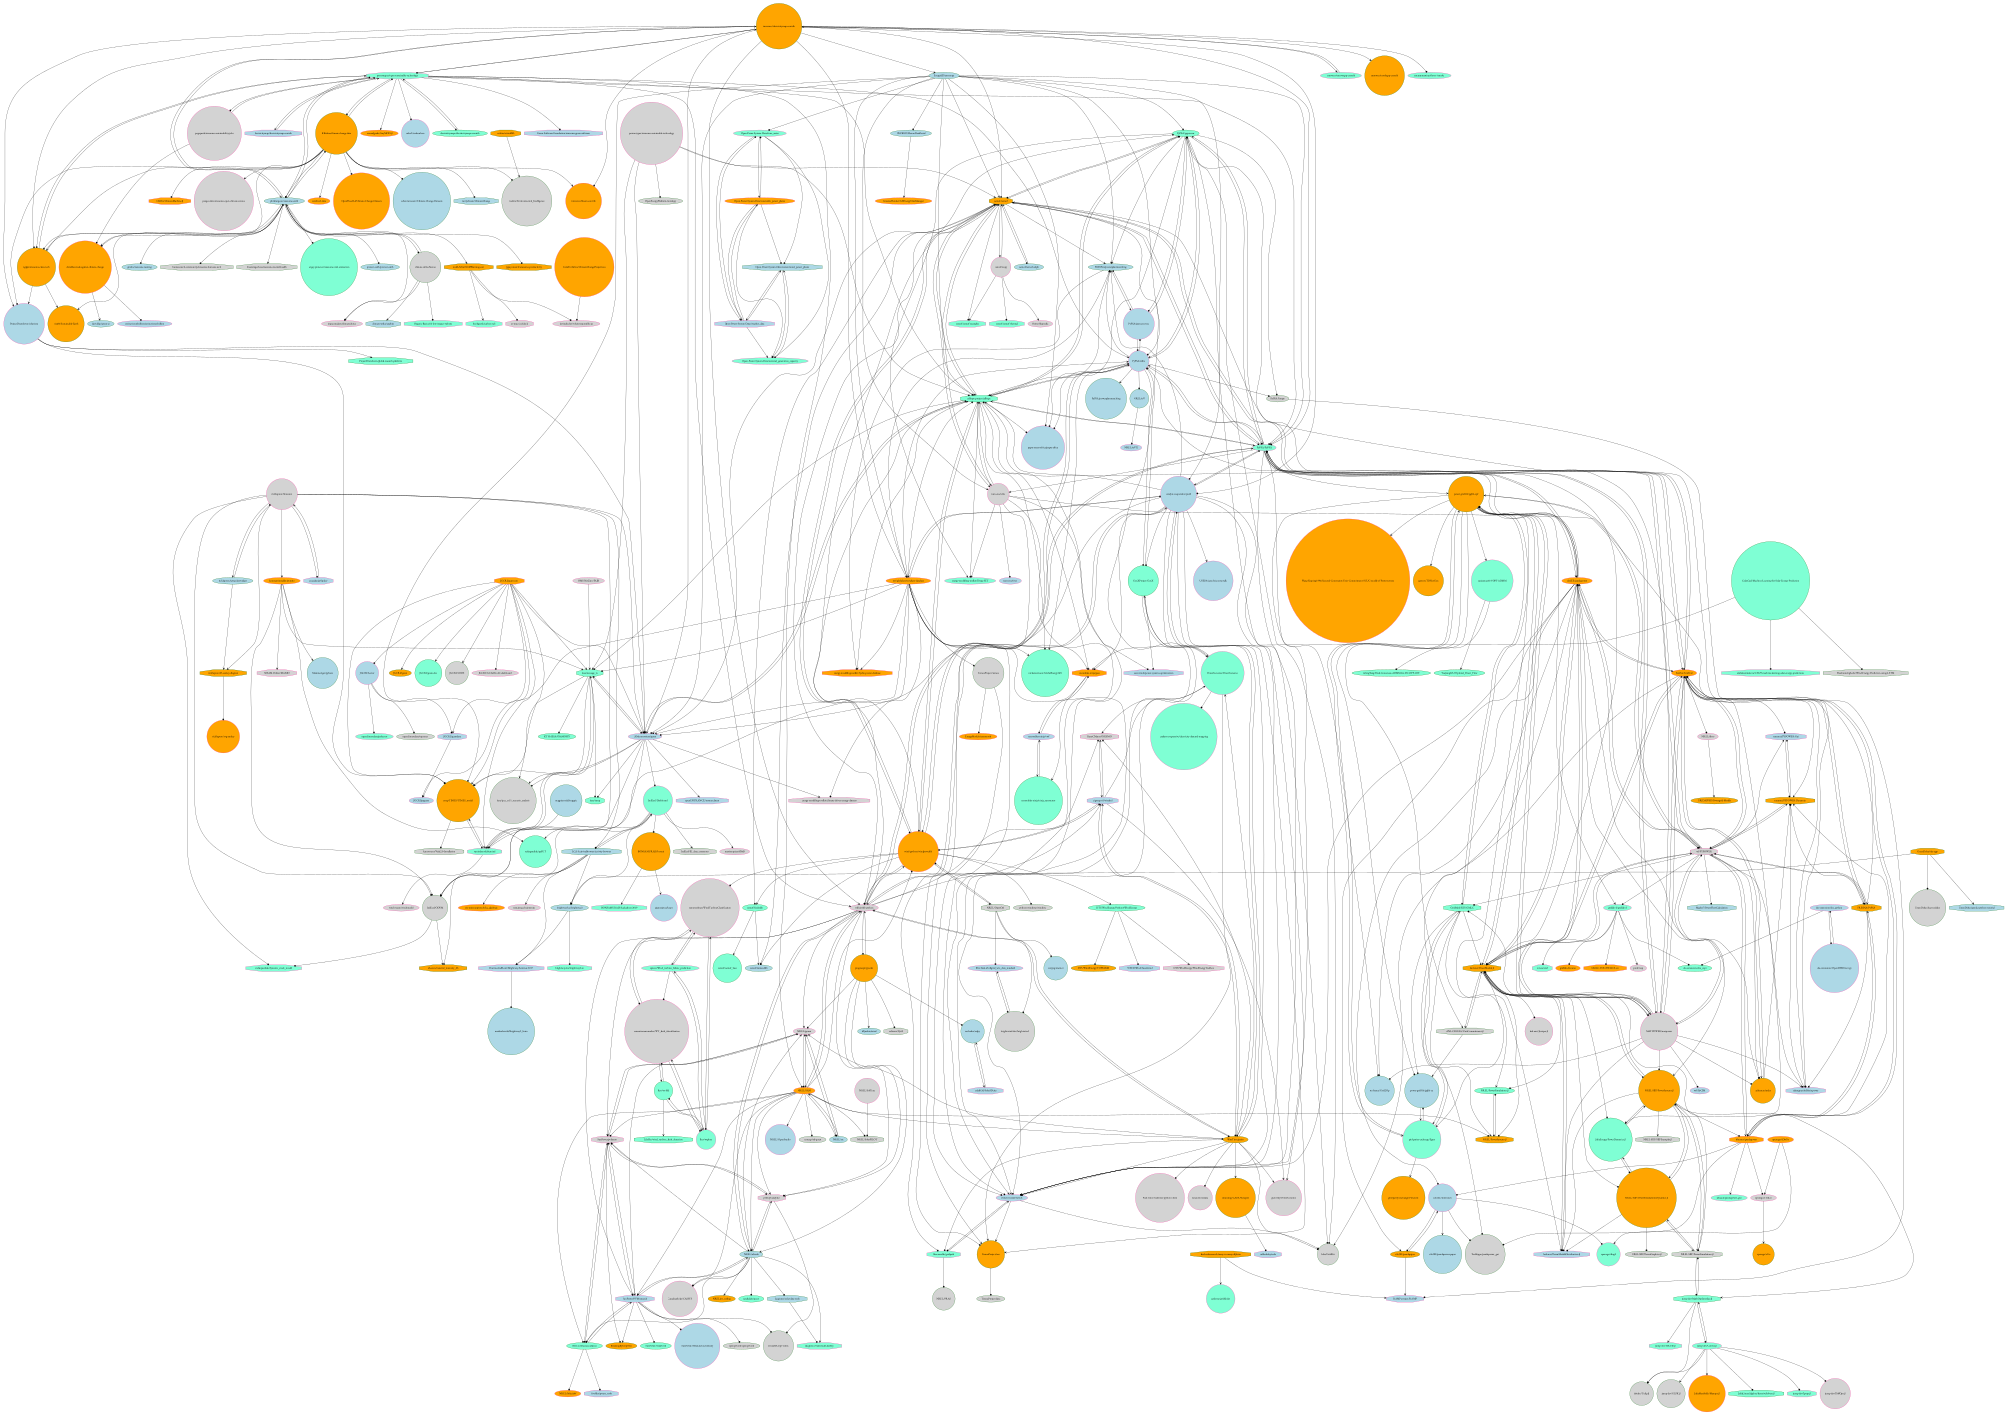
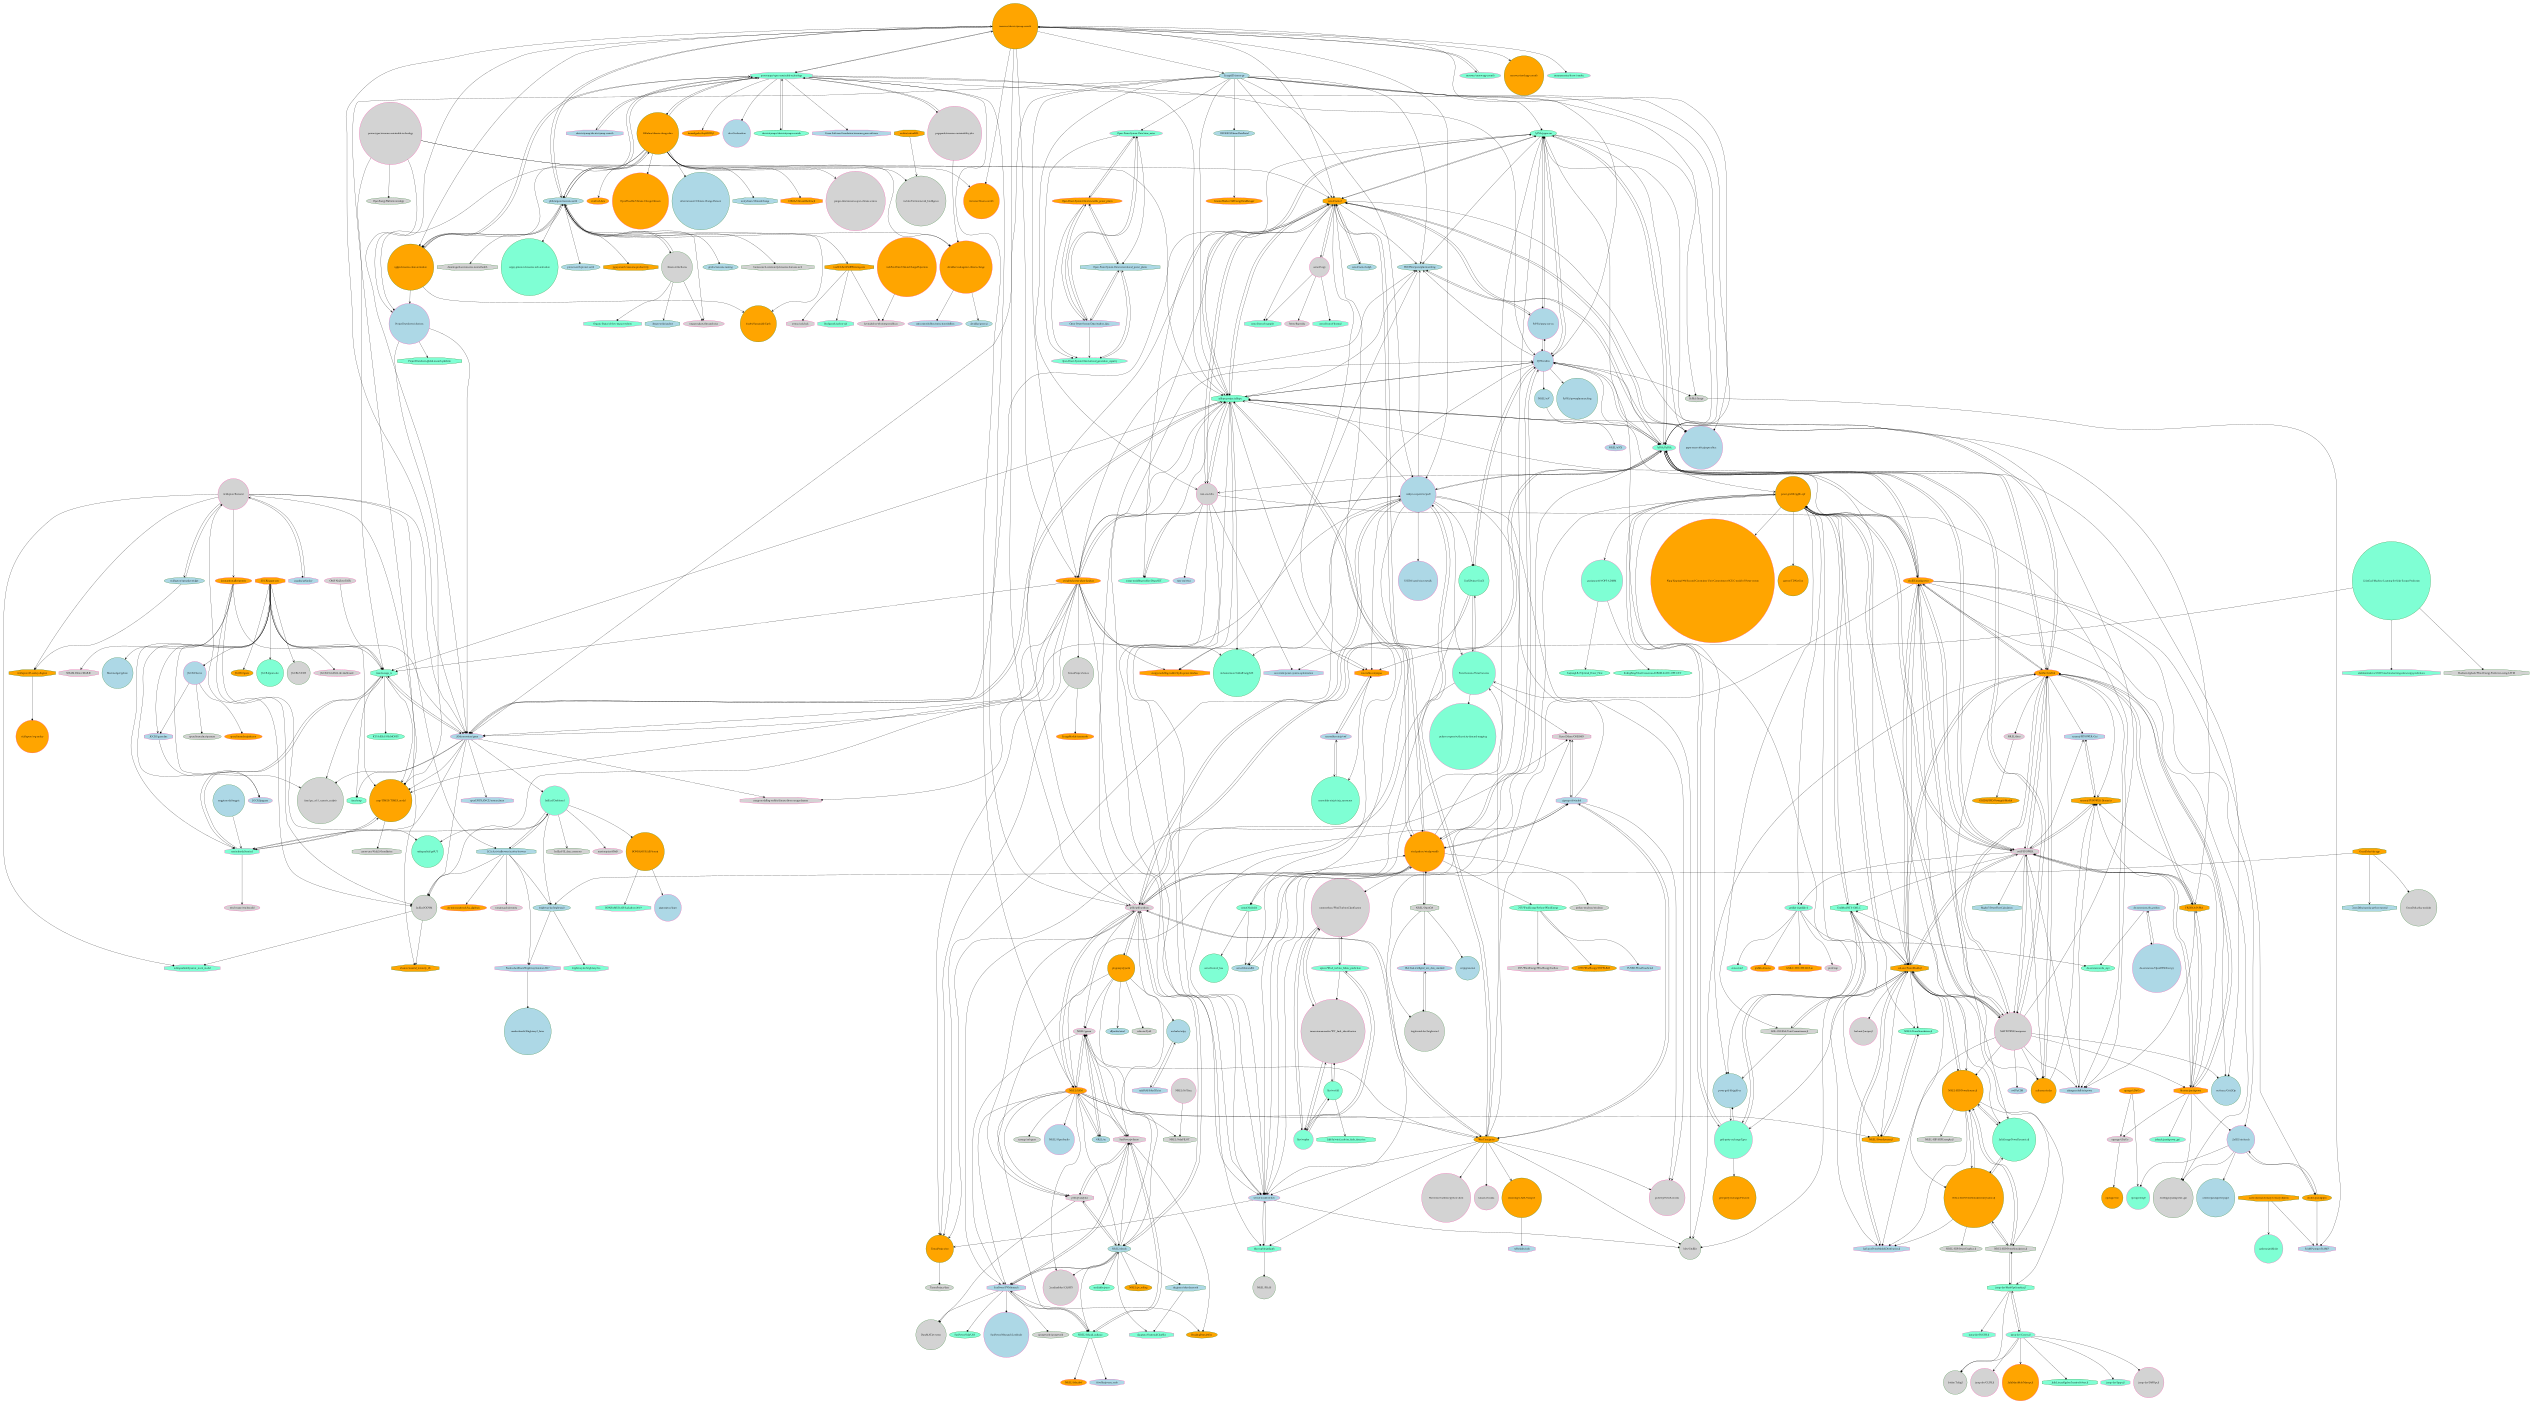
none -> (1104, 233)
(36, 267) -> (411, 267)
(374, 737) -> (243, 737)
(1706, 1120) -> (2105, 1056)
(1671, 1394) -> (1985, 1382)
